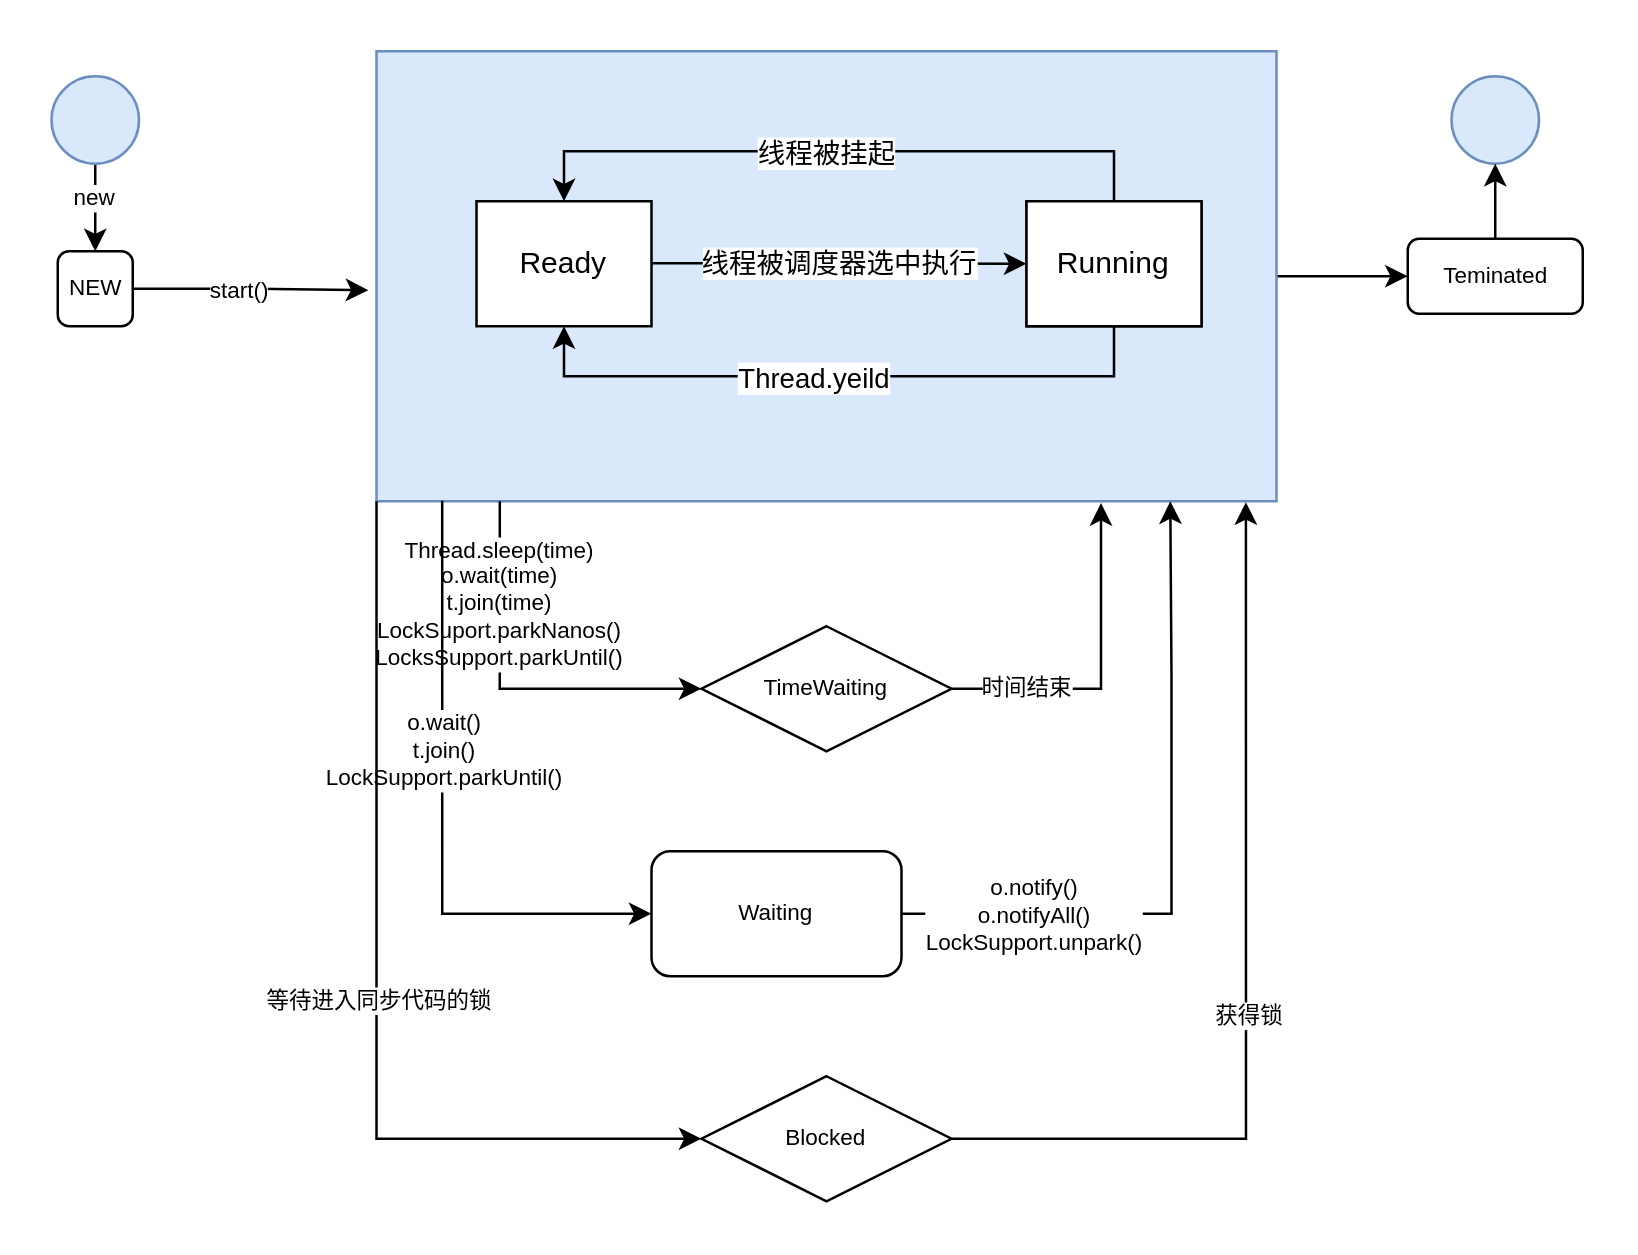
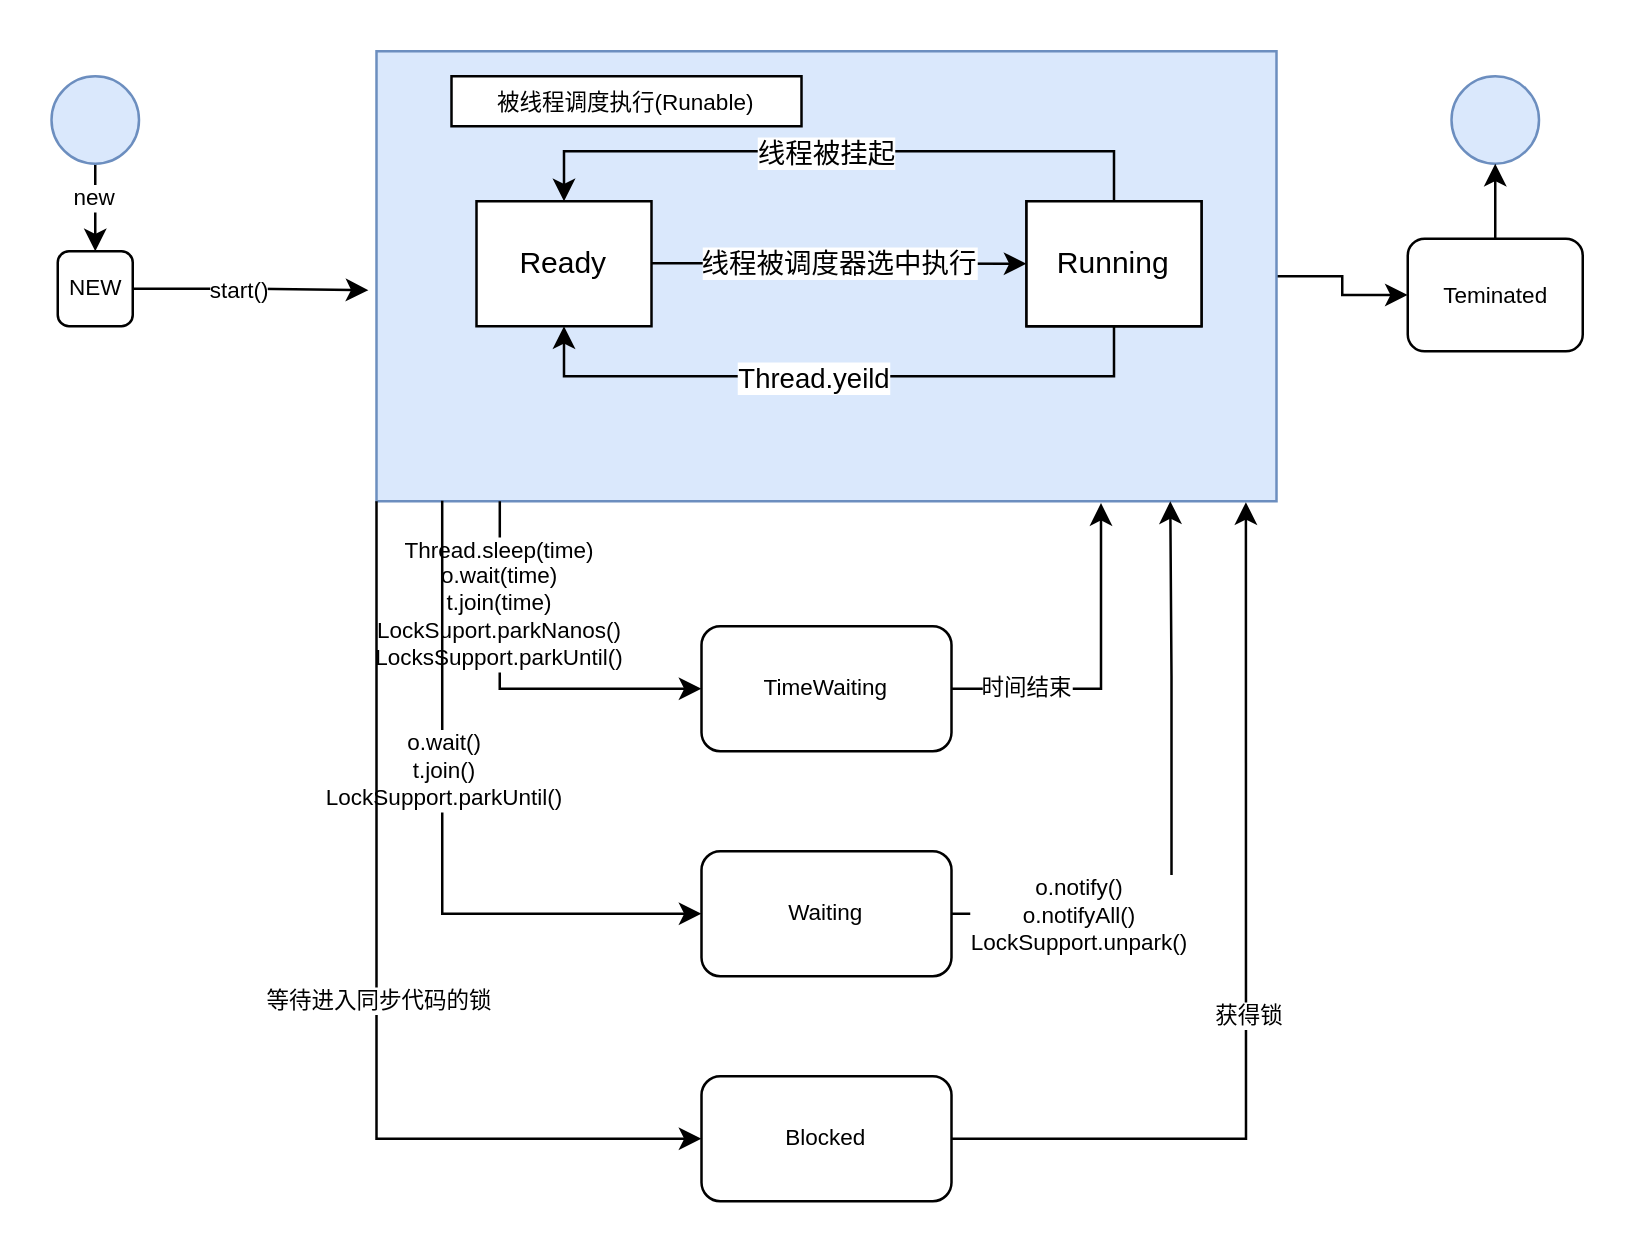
none -> (626, 101)
(1495, 276) -> (1495, 295)
(826, 689) -> (826, 689)
(776, 914) -> (826, 914)
(826, 1139) -> (826, 1139)
